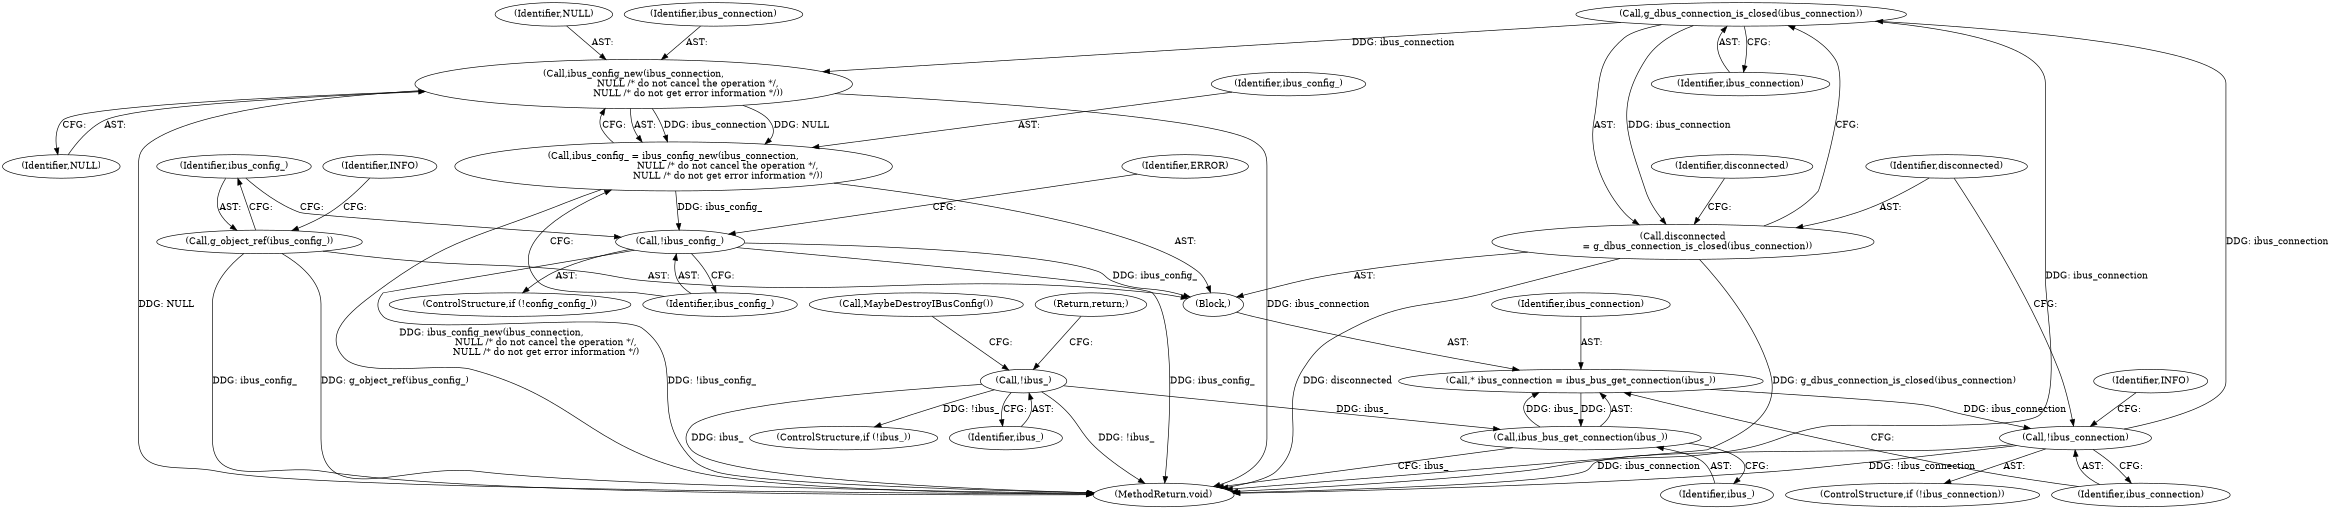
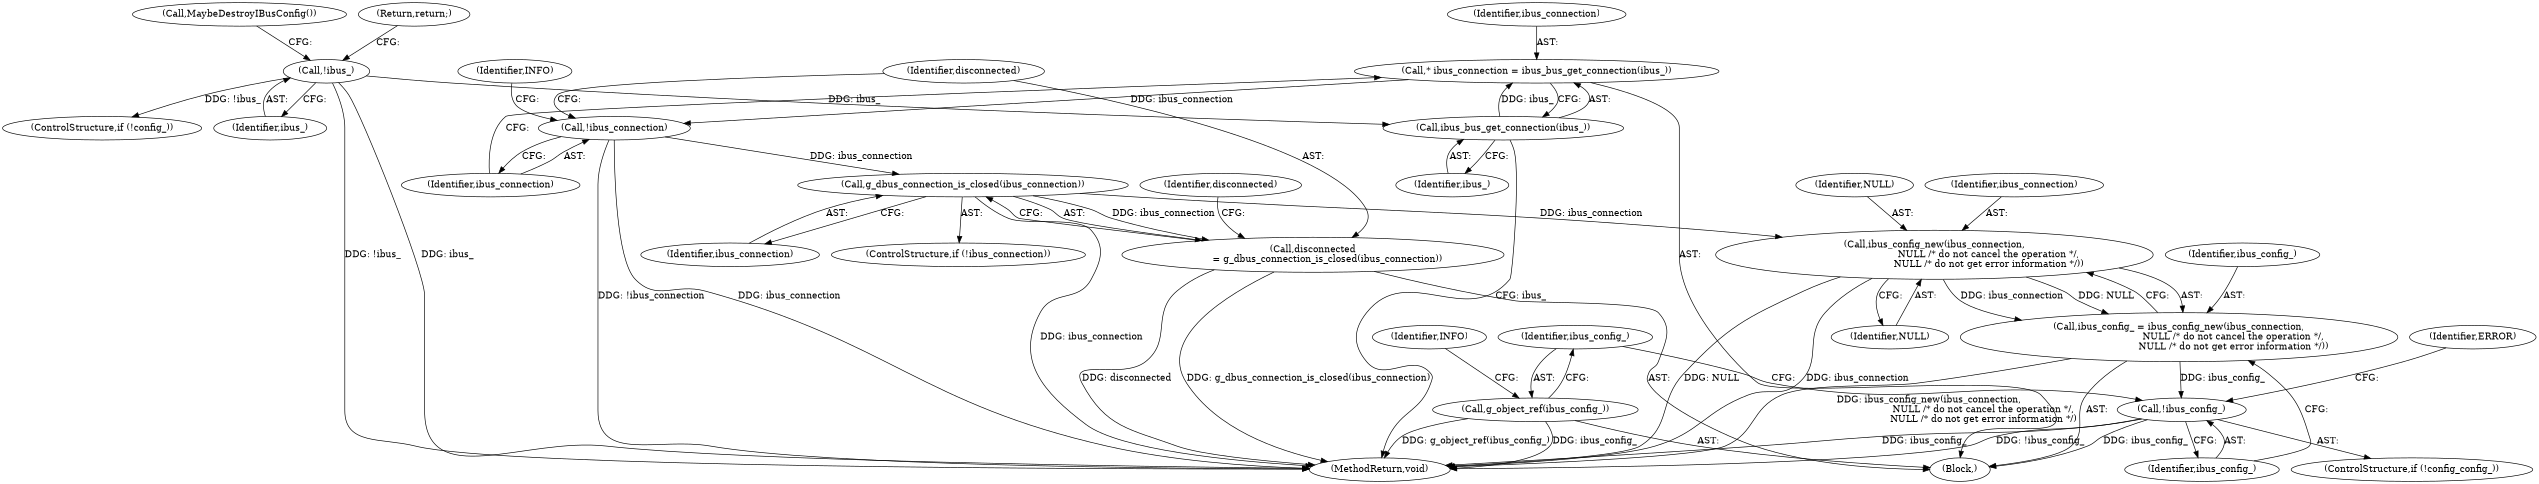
(1374, 343) -> (1742, 369)
(1595, 410) -> (1571, 100)
(844, 438) -> (102, 128)
(1998, 465) -> (961, 217)
